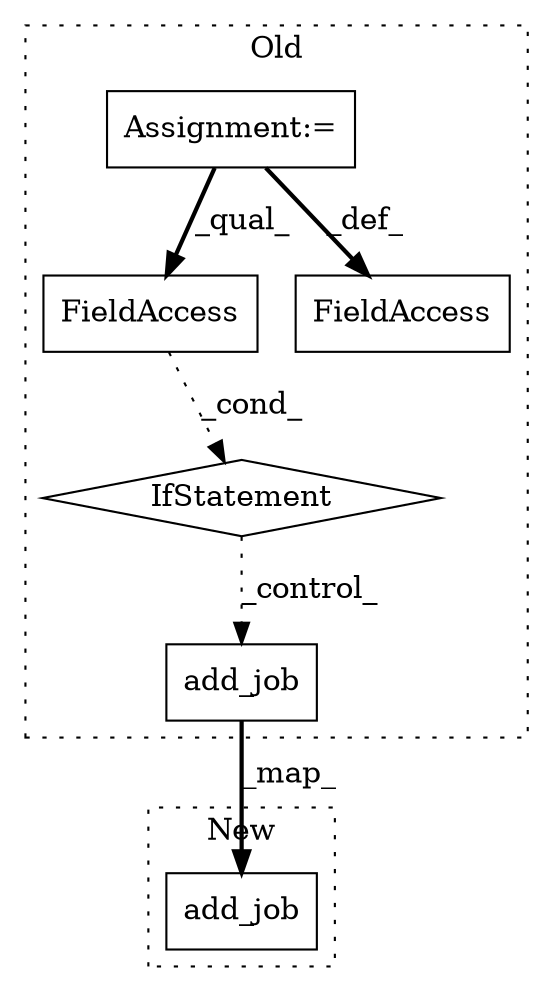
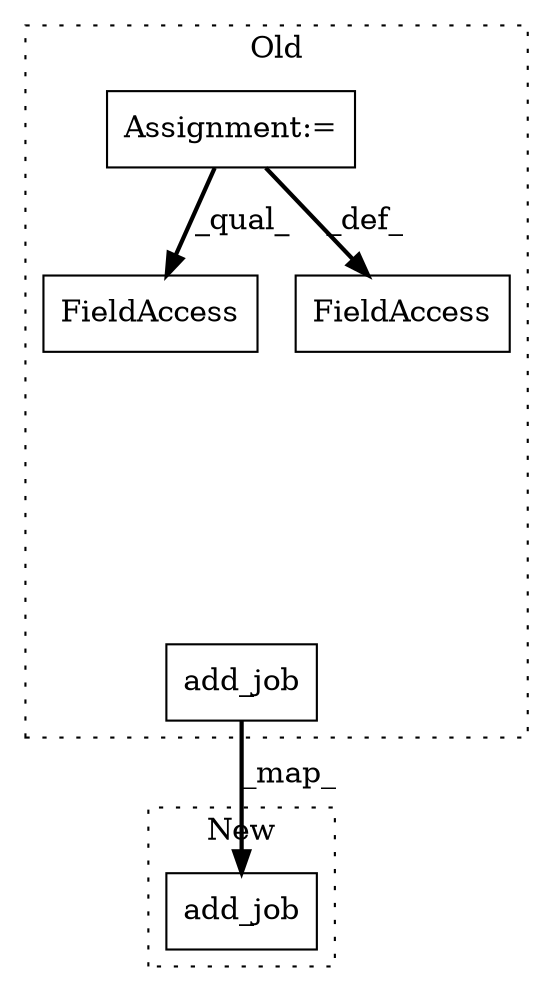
(242, 498) -> none
